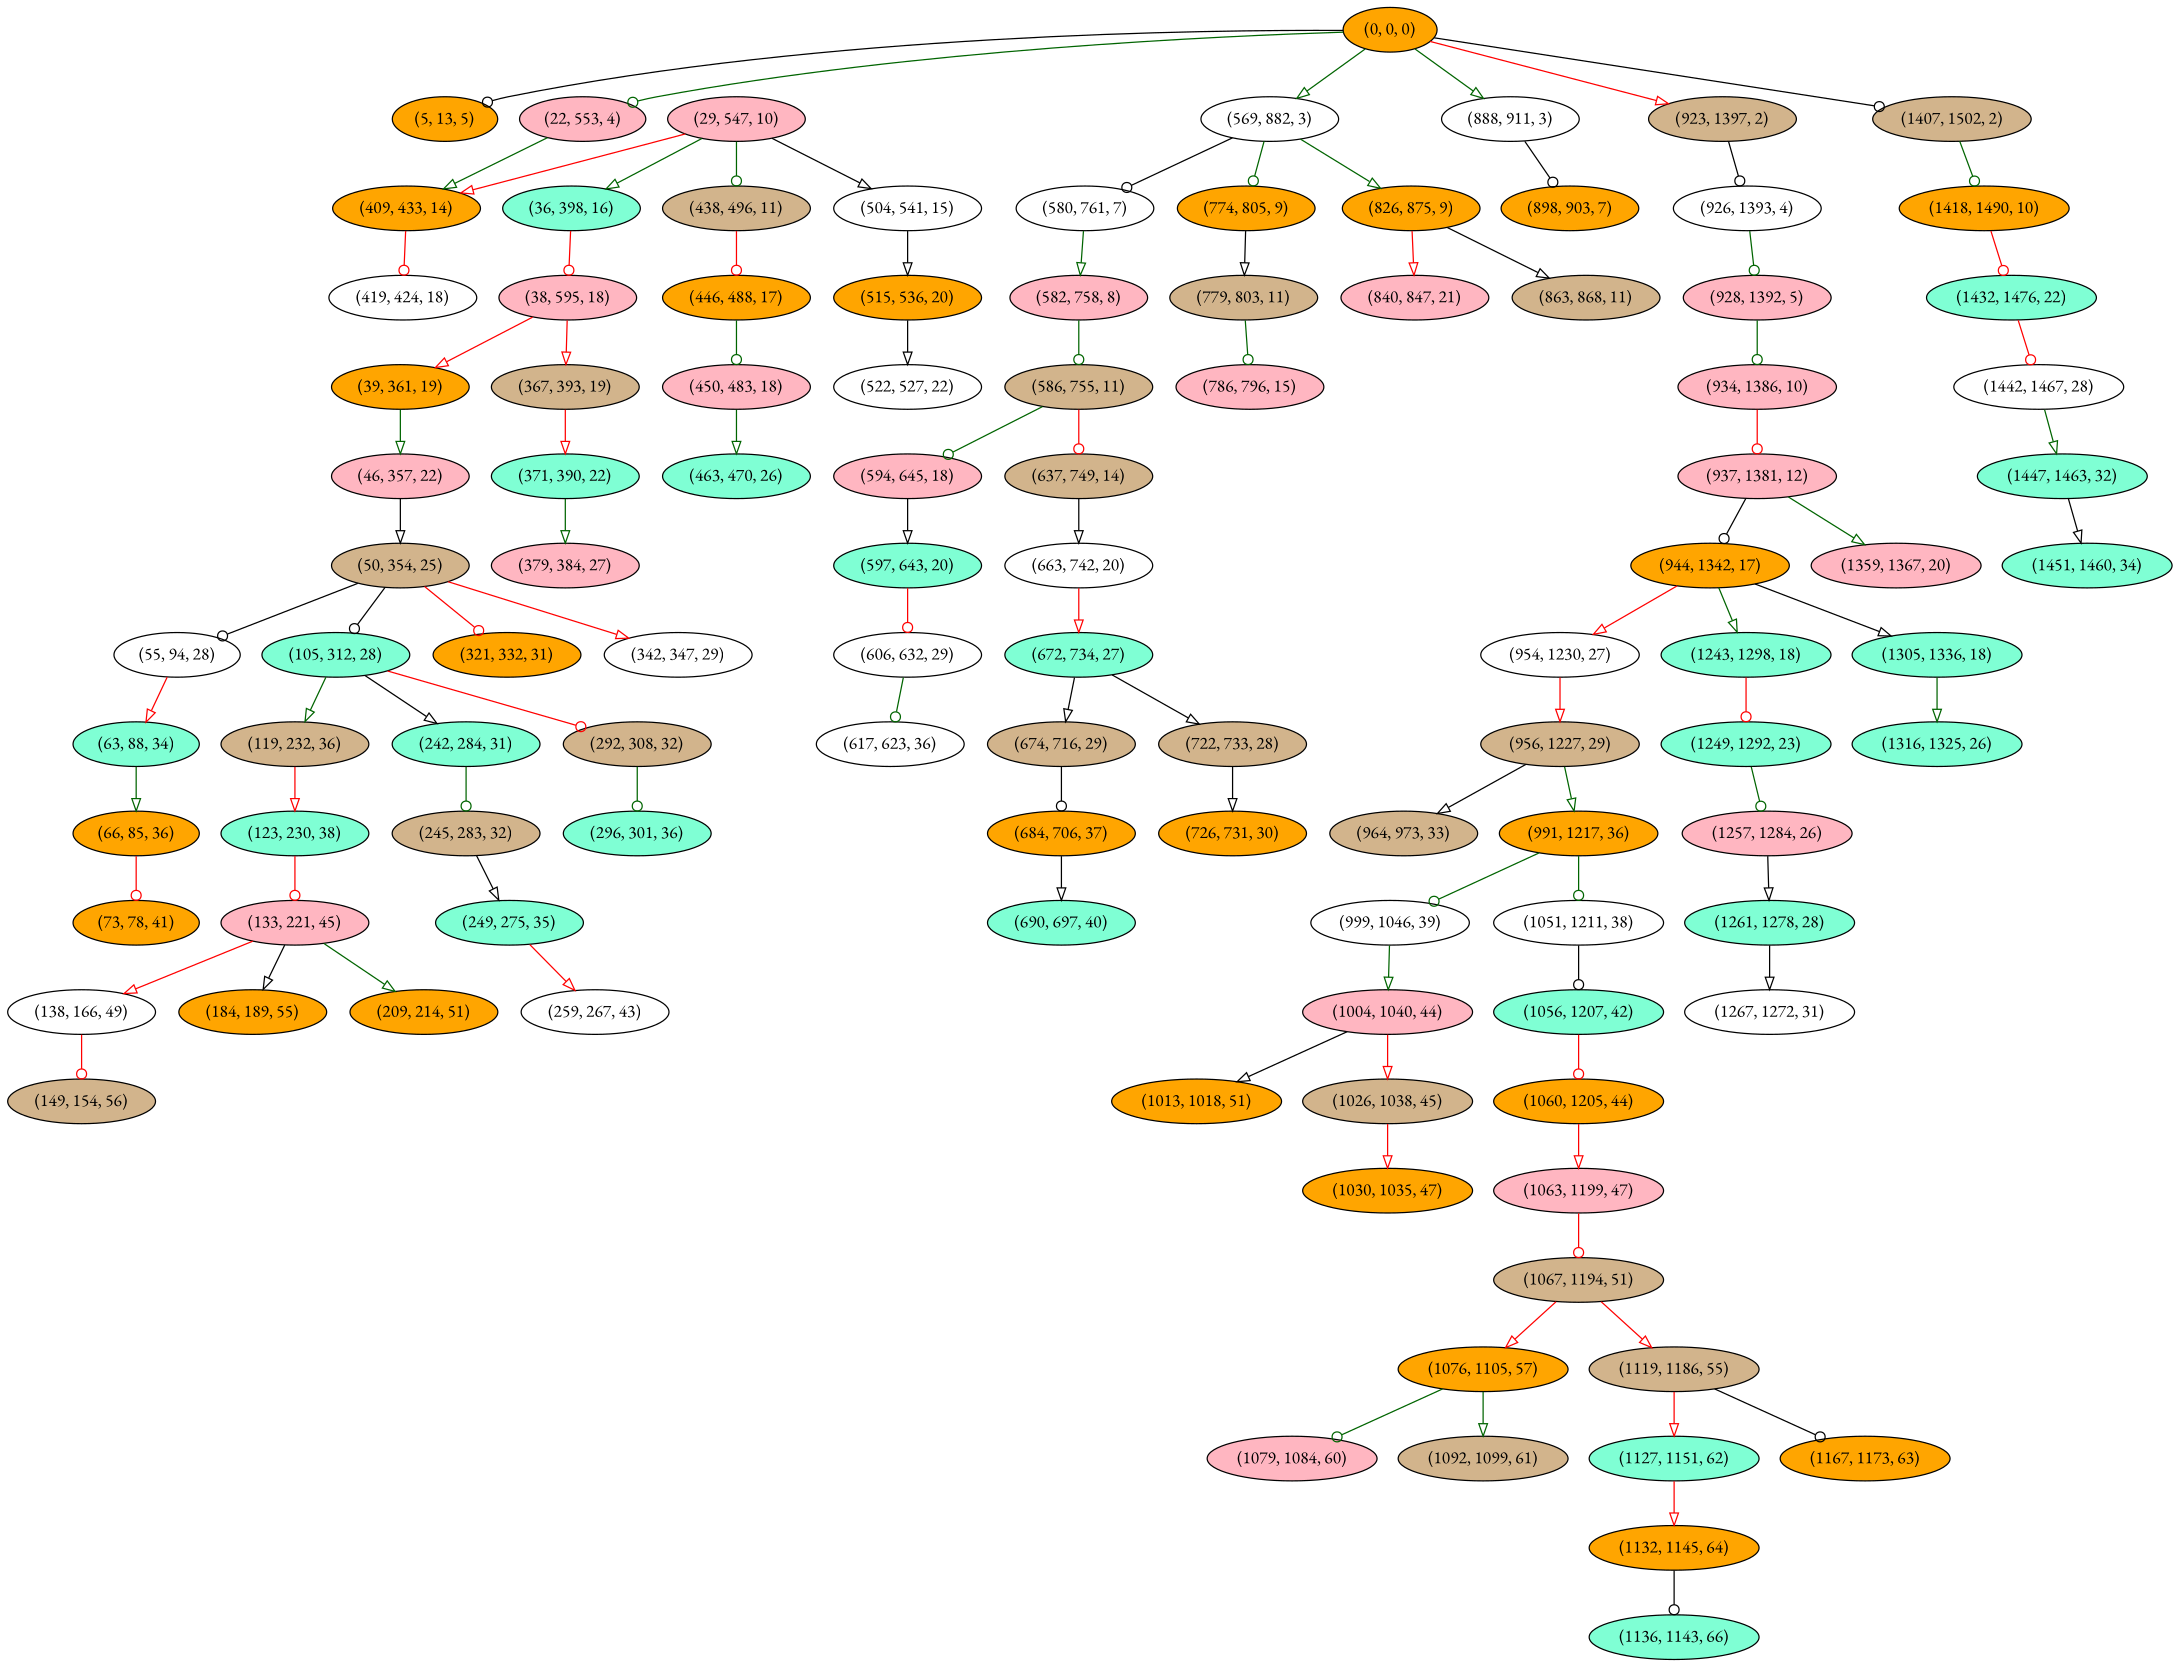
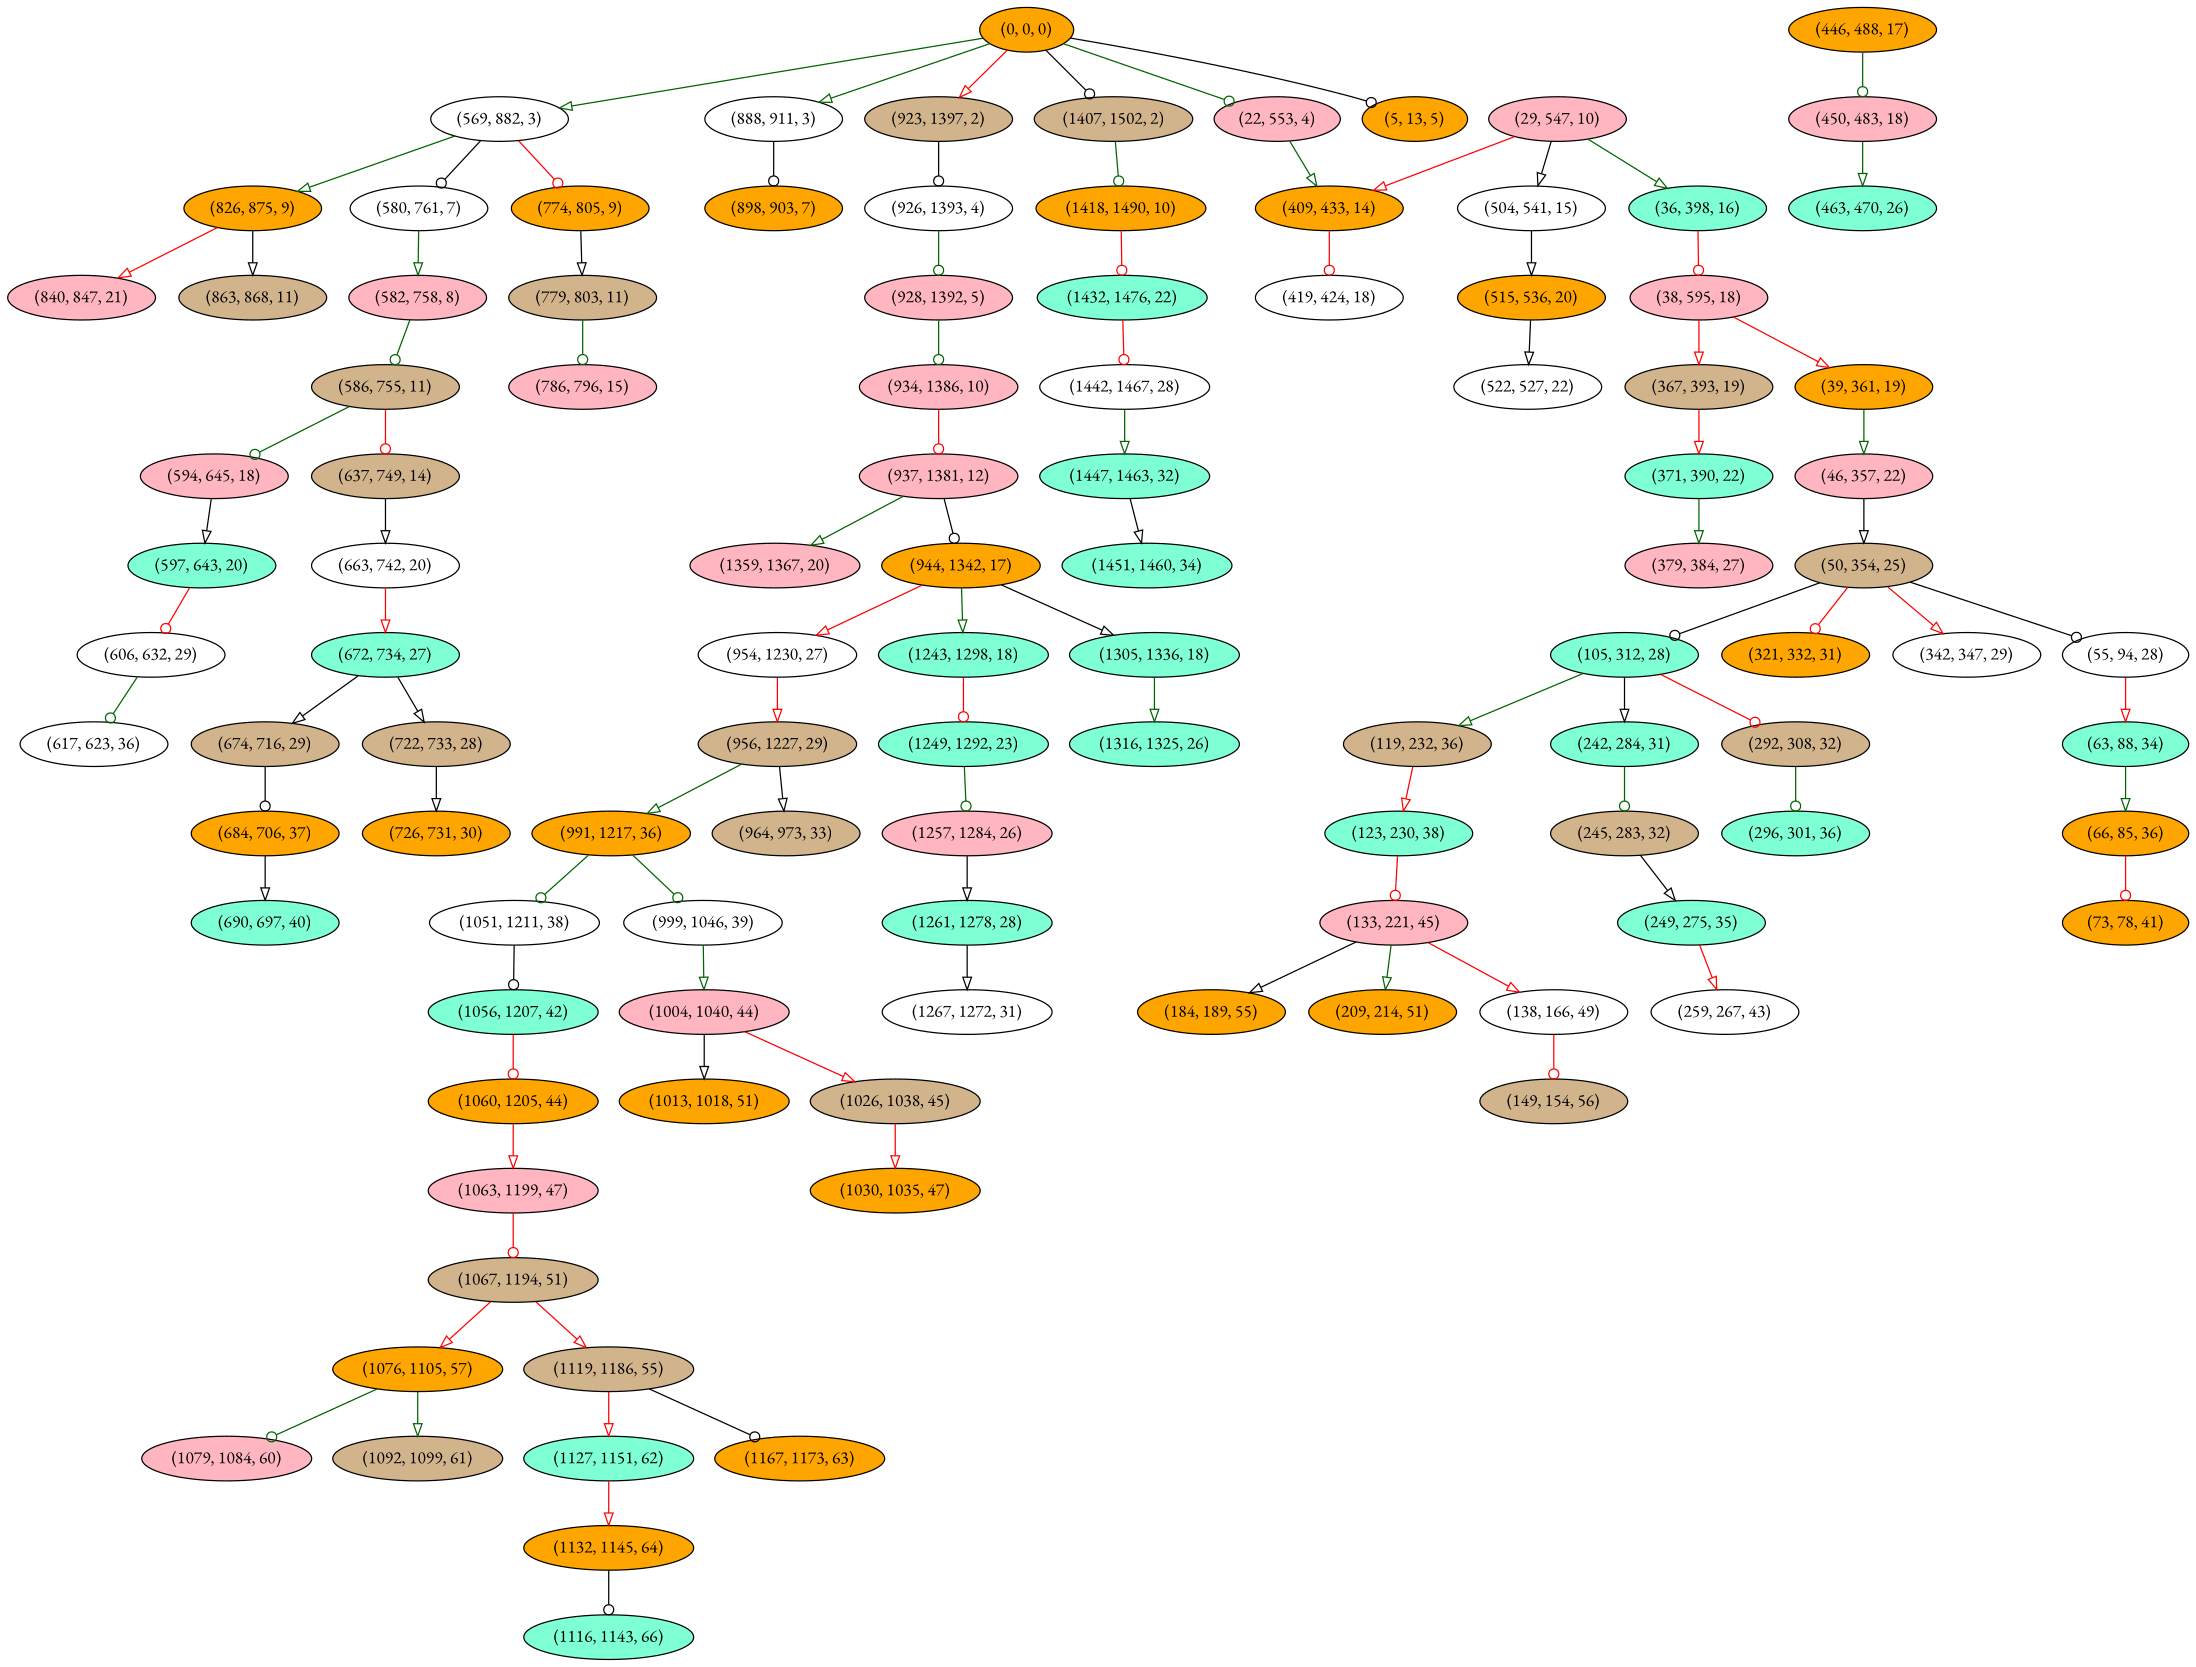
(1259, 159) -> (536, 160)
(736, 208) -> none
(1674, 1637) -> (609, 1637)
